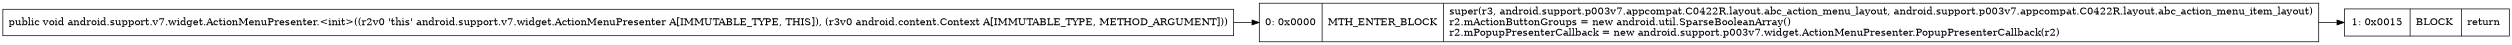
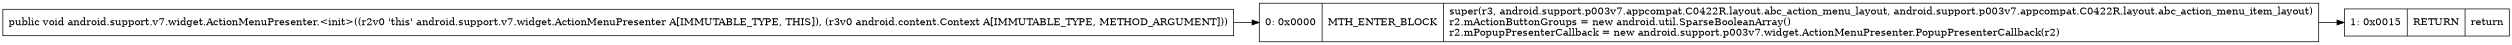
(2434, 22) -> (2436, 22)
